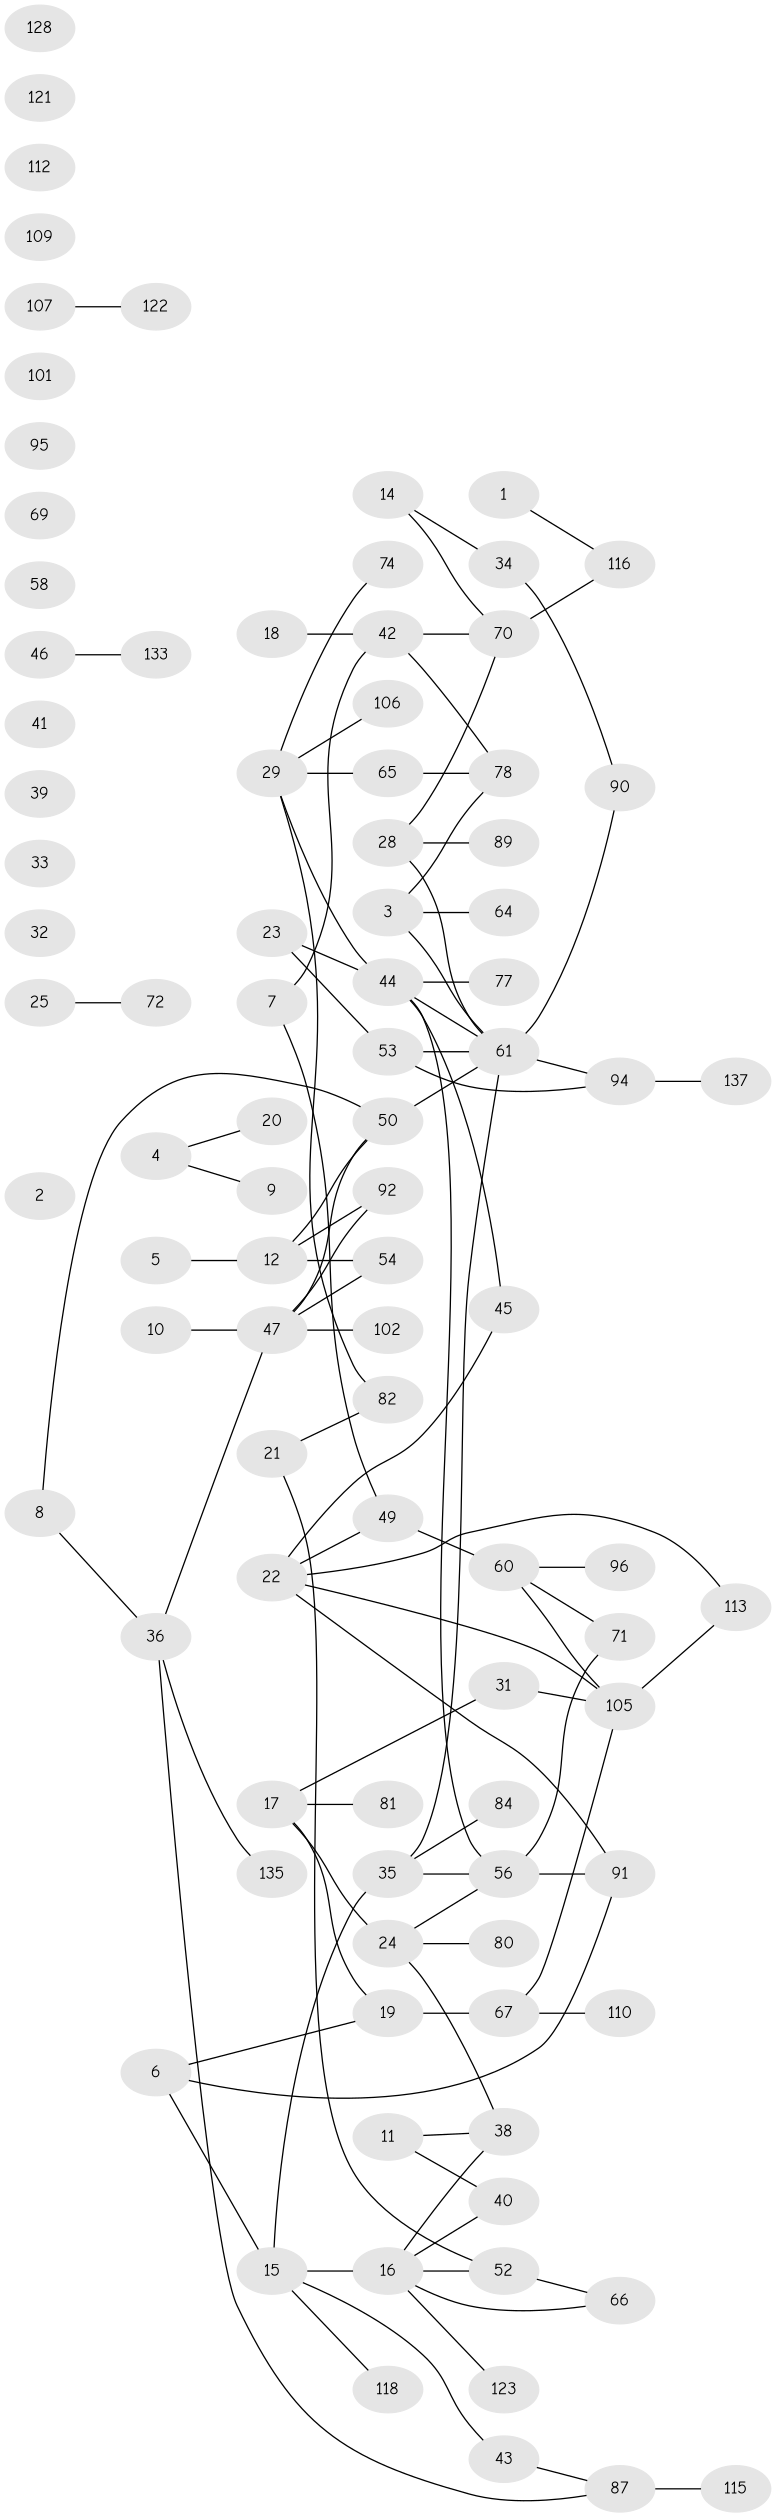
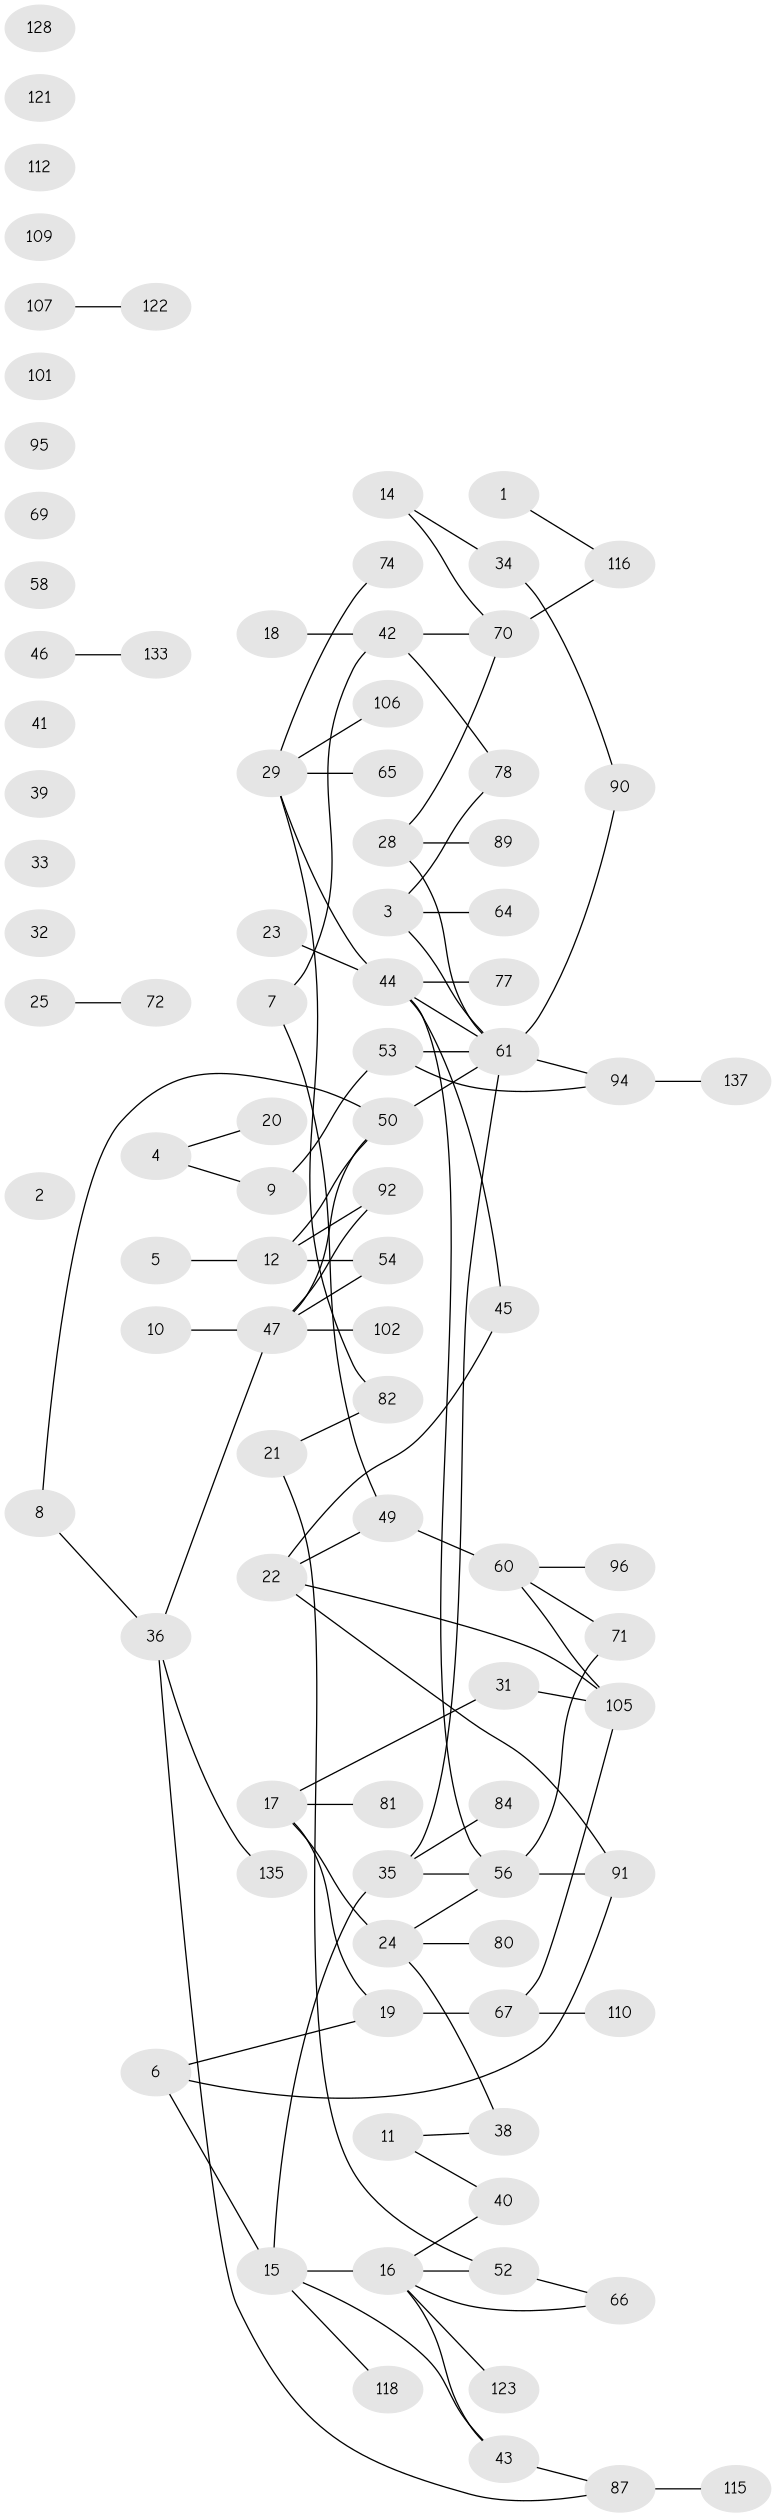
(453, 773) -> none
(330, 992) -> (330, 1121)
(736, 1607) -> none
(442, 2199) -> (444, 2366)
